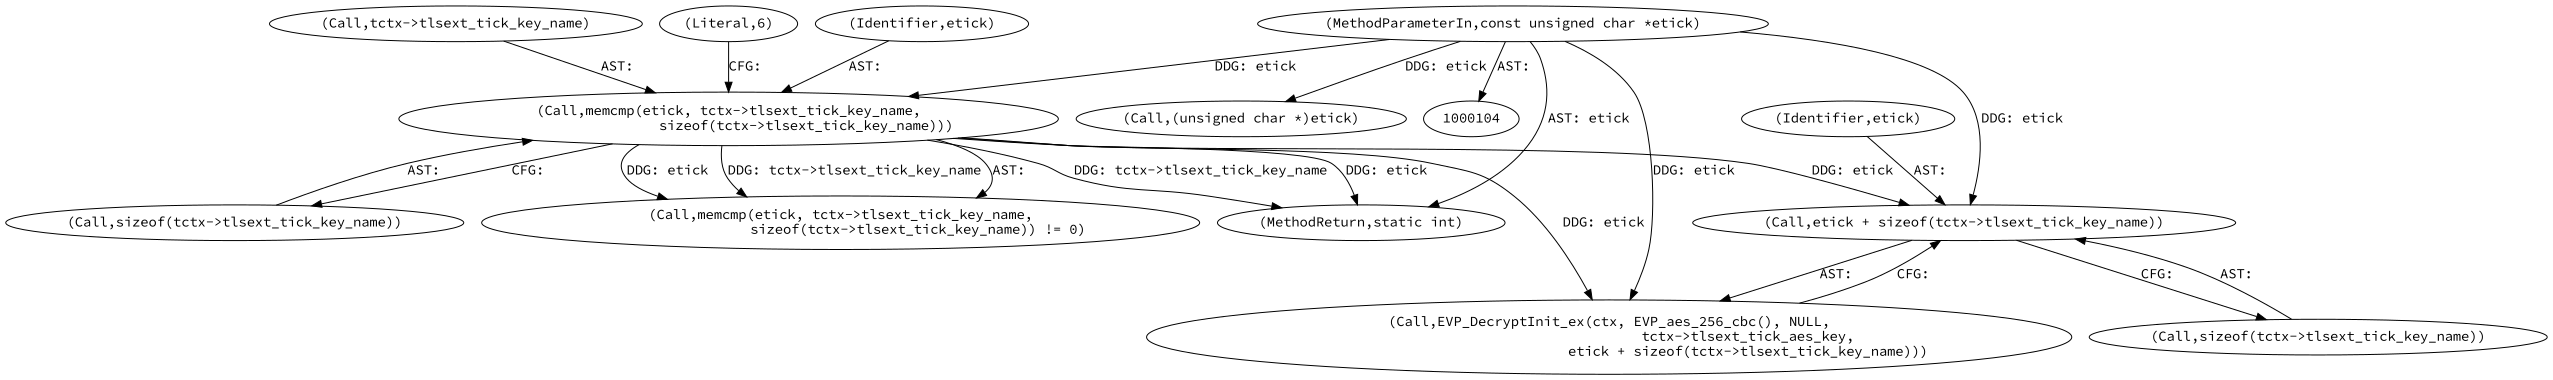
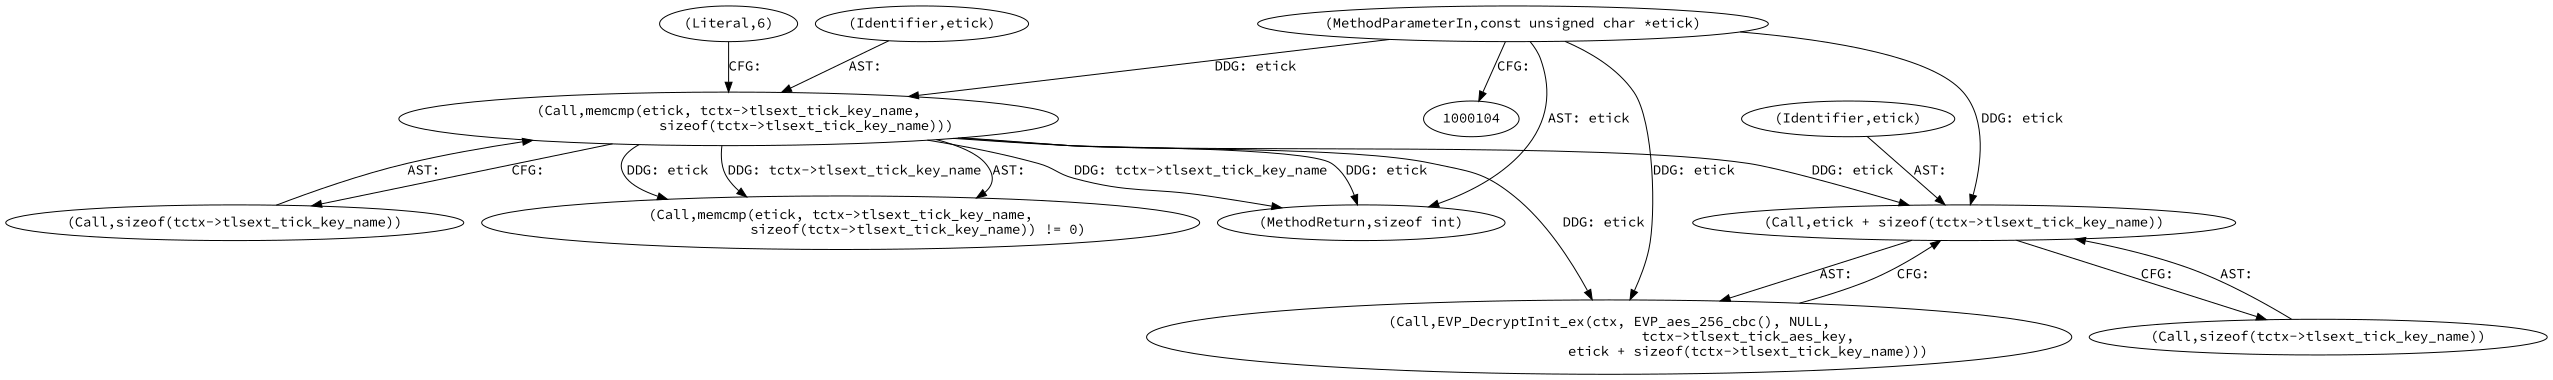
(456, 24) -> none
(1518, 67) -> (1518, 67)
(1241, 119) -> none
(1361, 223) -> (1361, 223)
